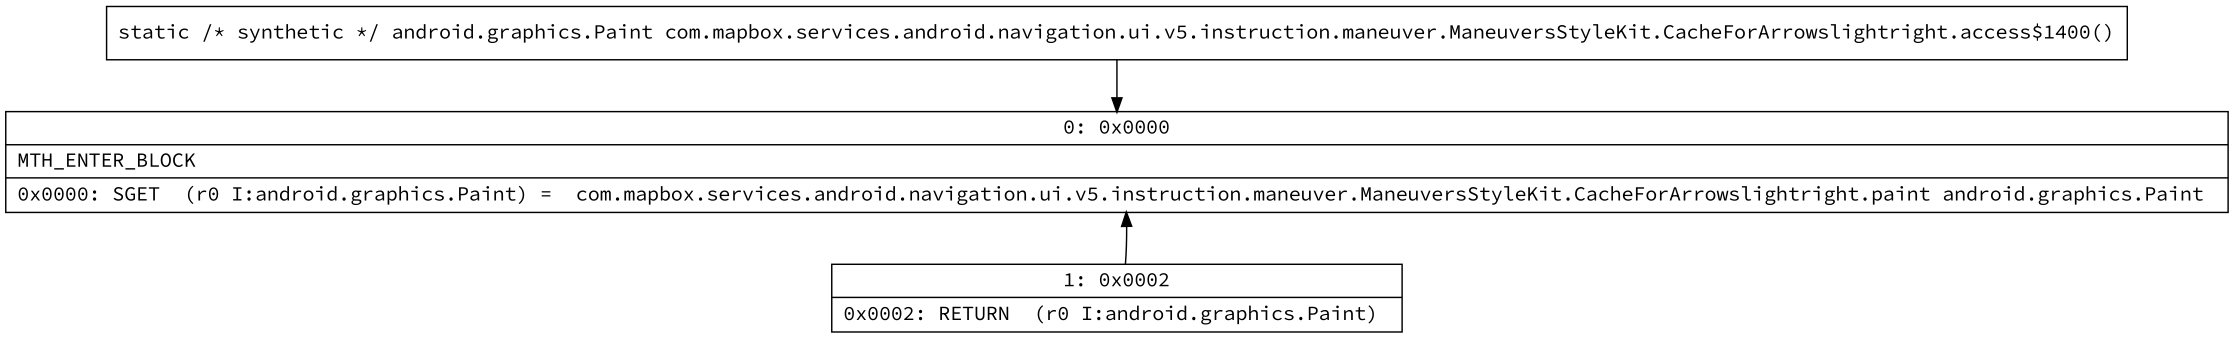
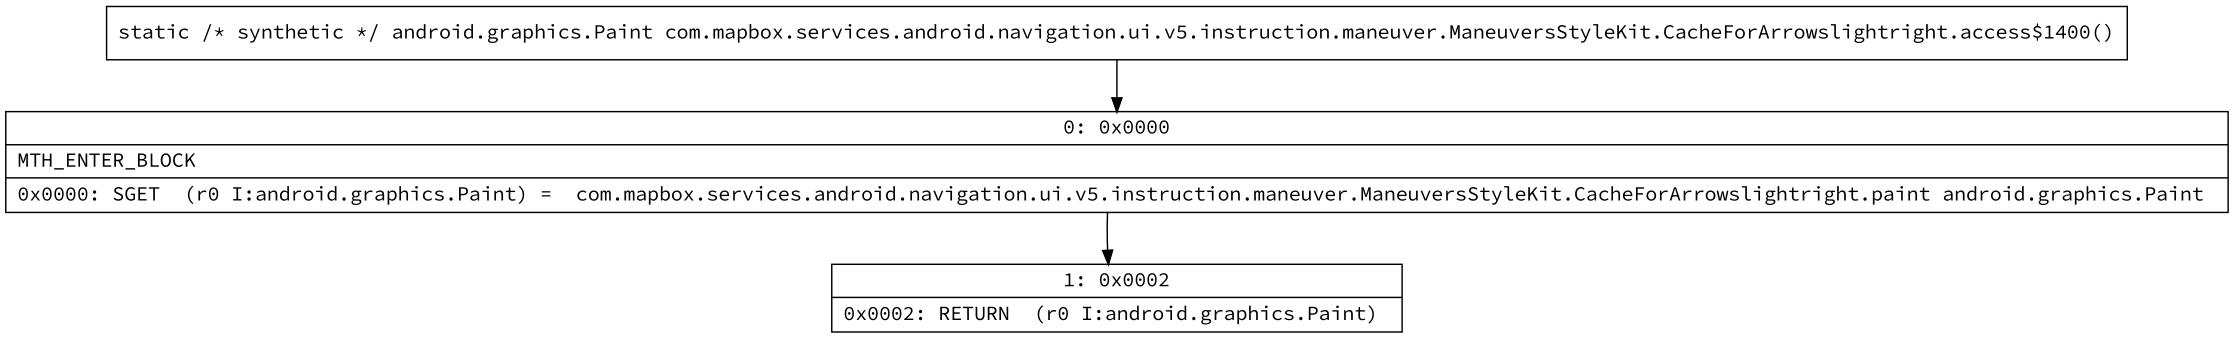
(1126, 246) -> (1107, 231)
